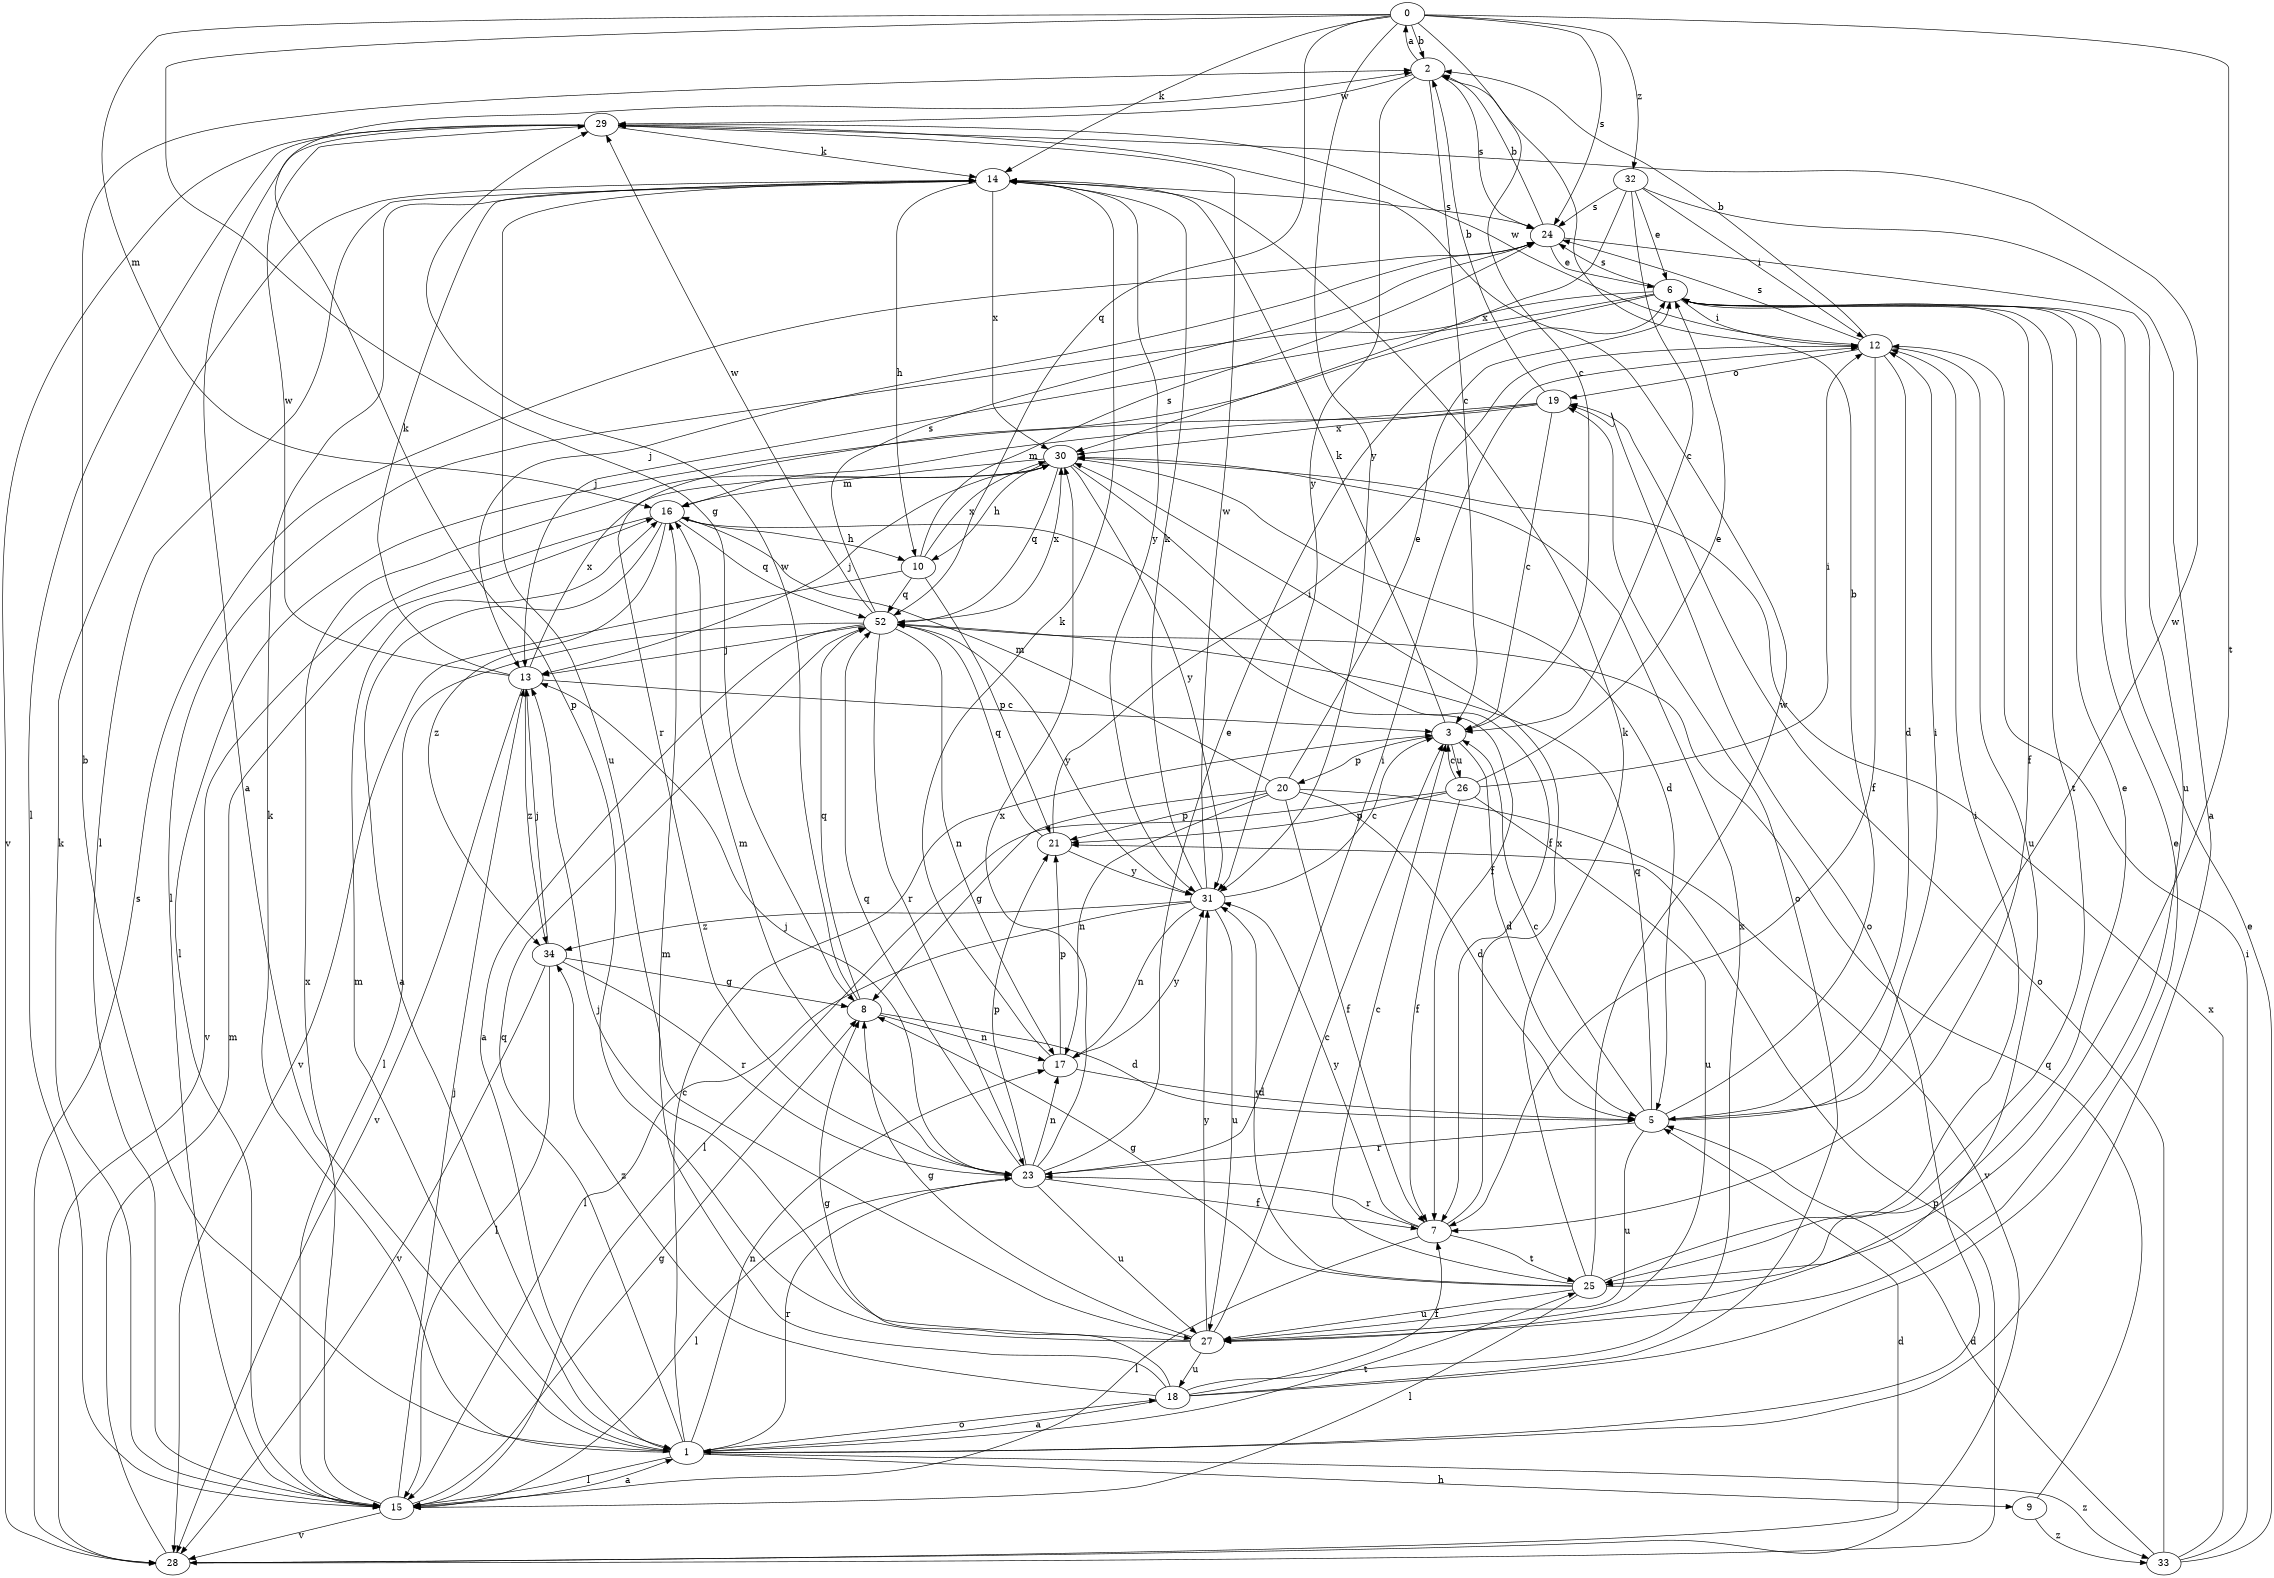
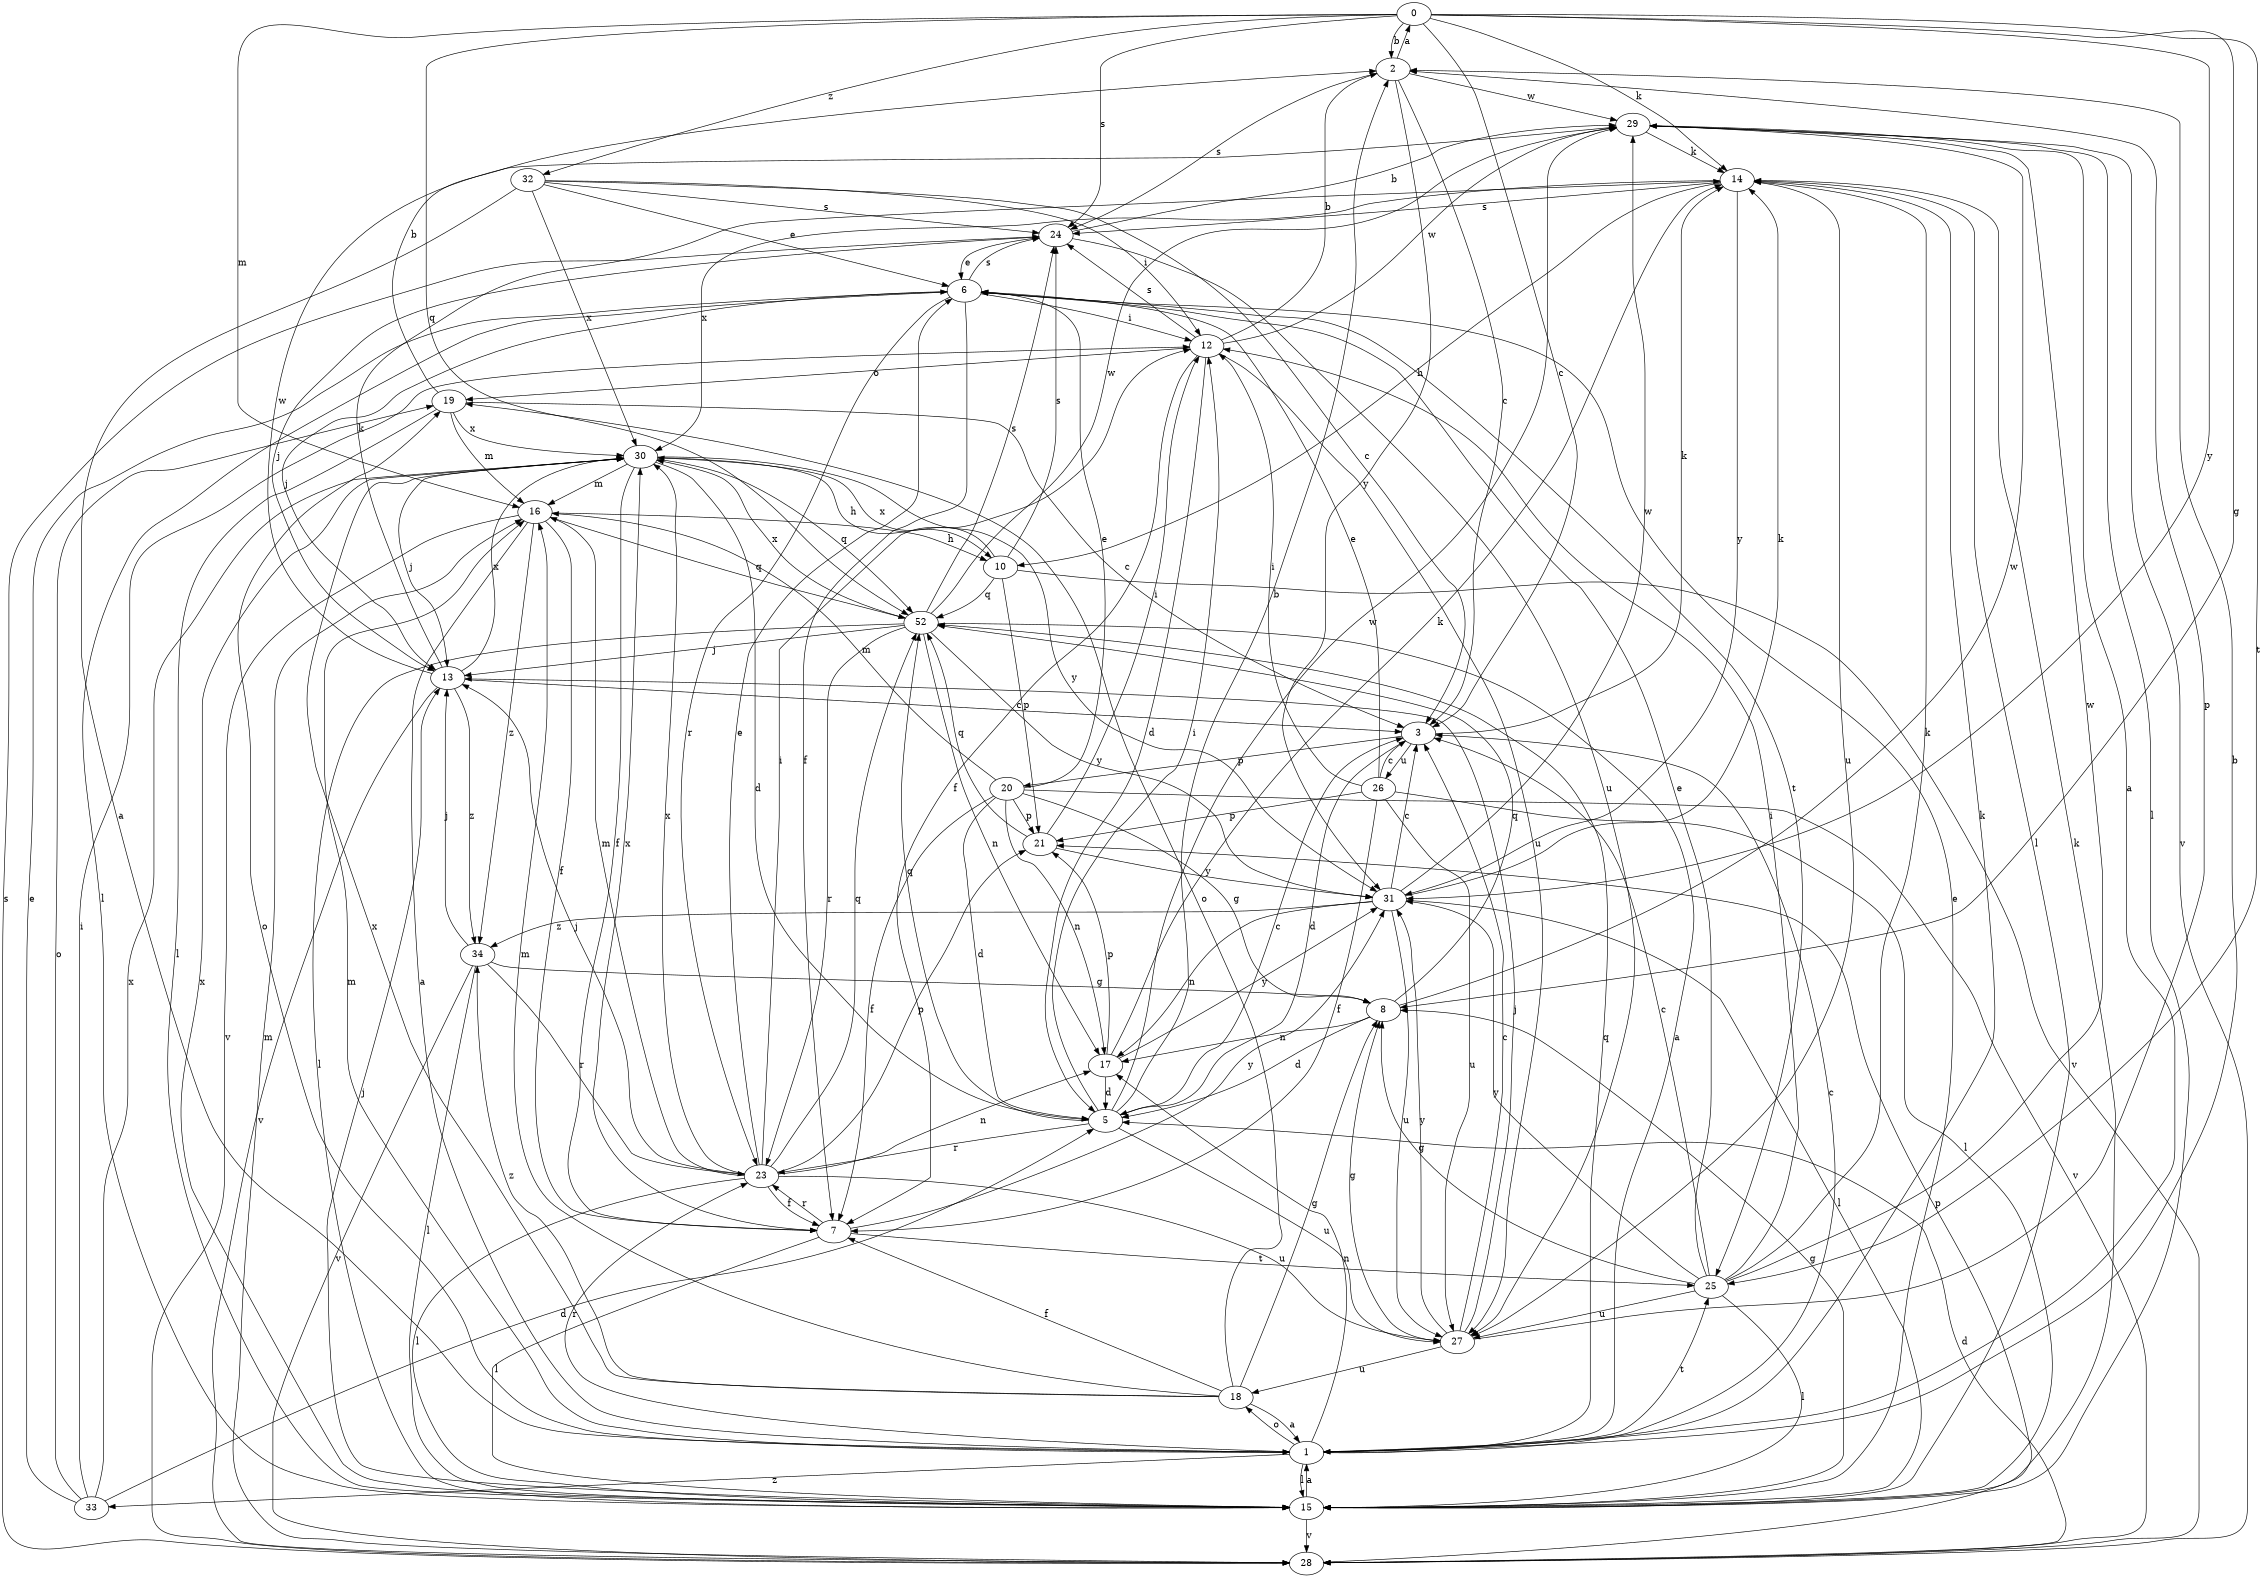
(1505, 144) -> (1342, 182)
(2156, 1009) -> (1935, 828)
(2030, 1508) -> none
